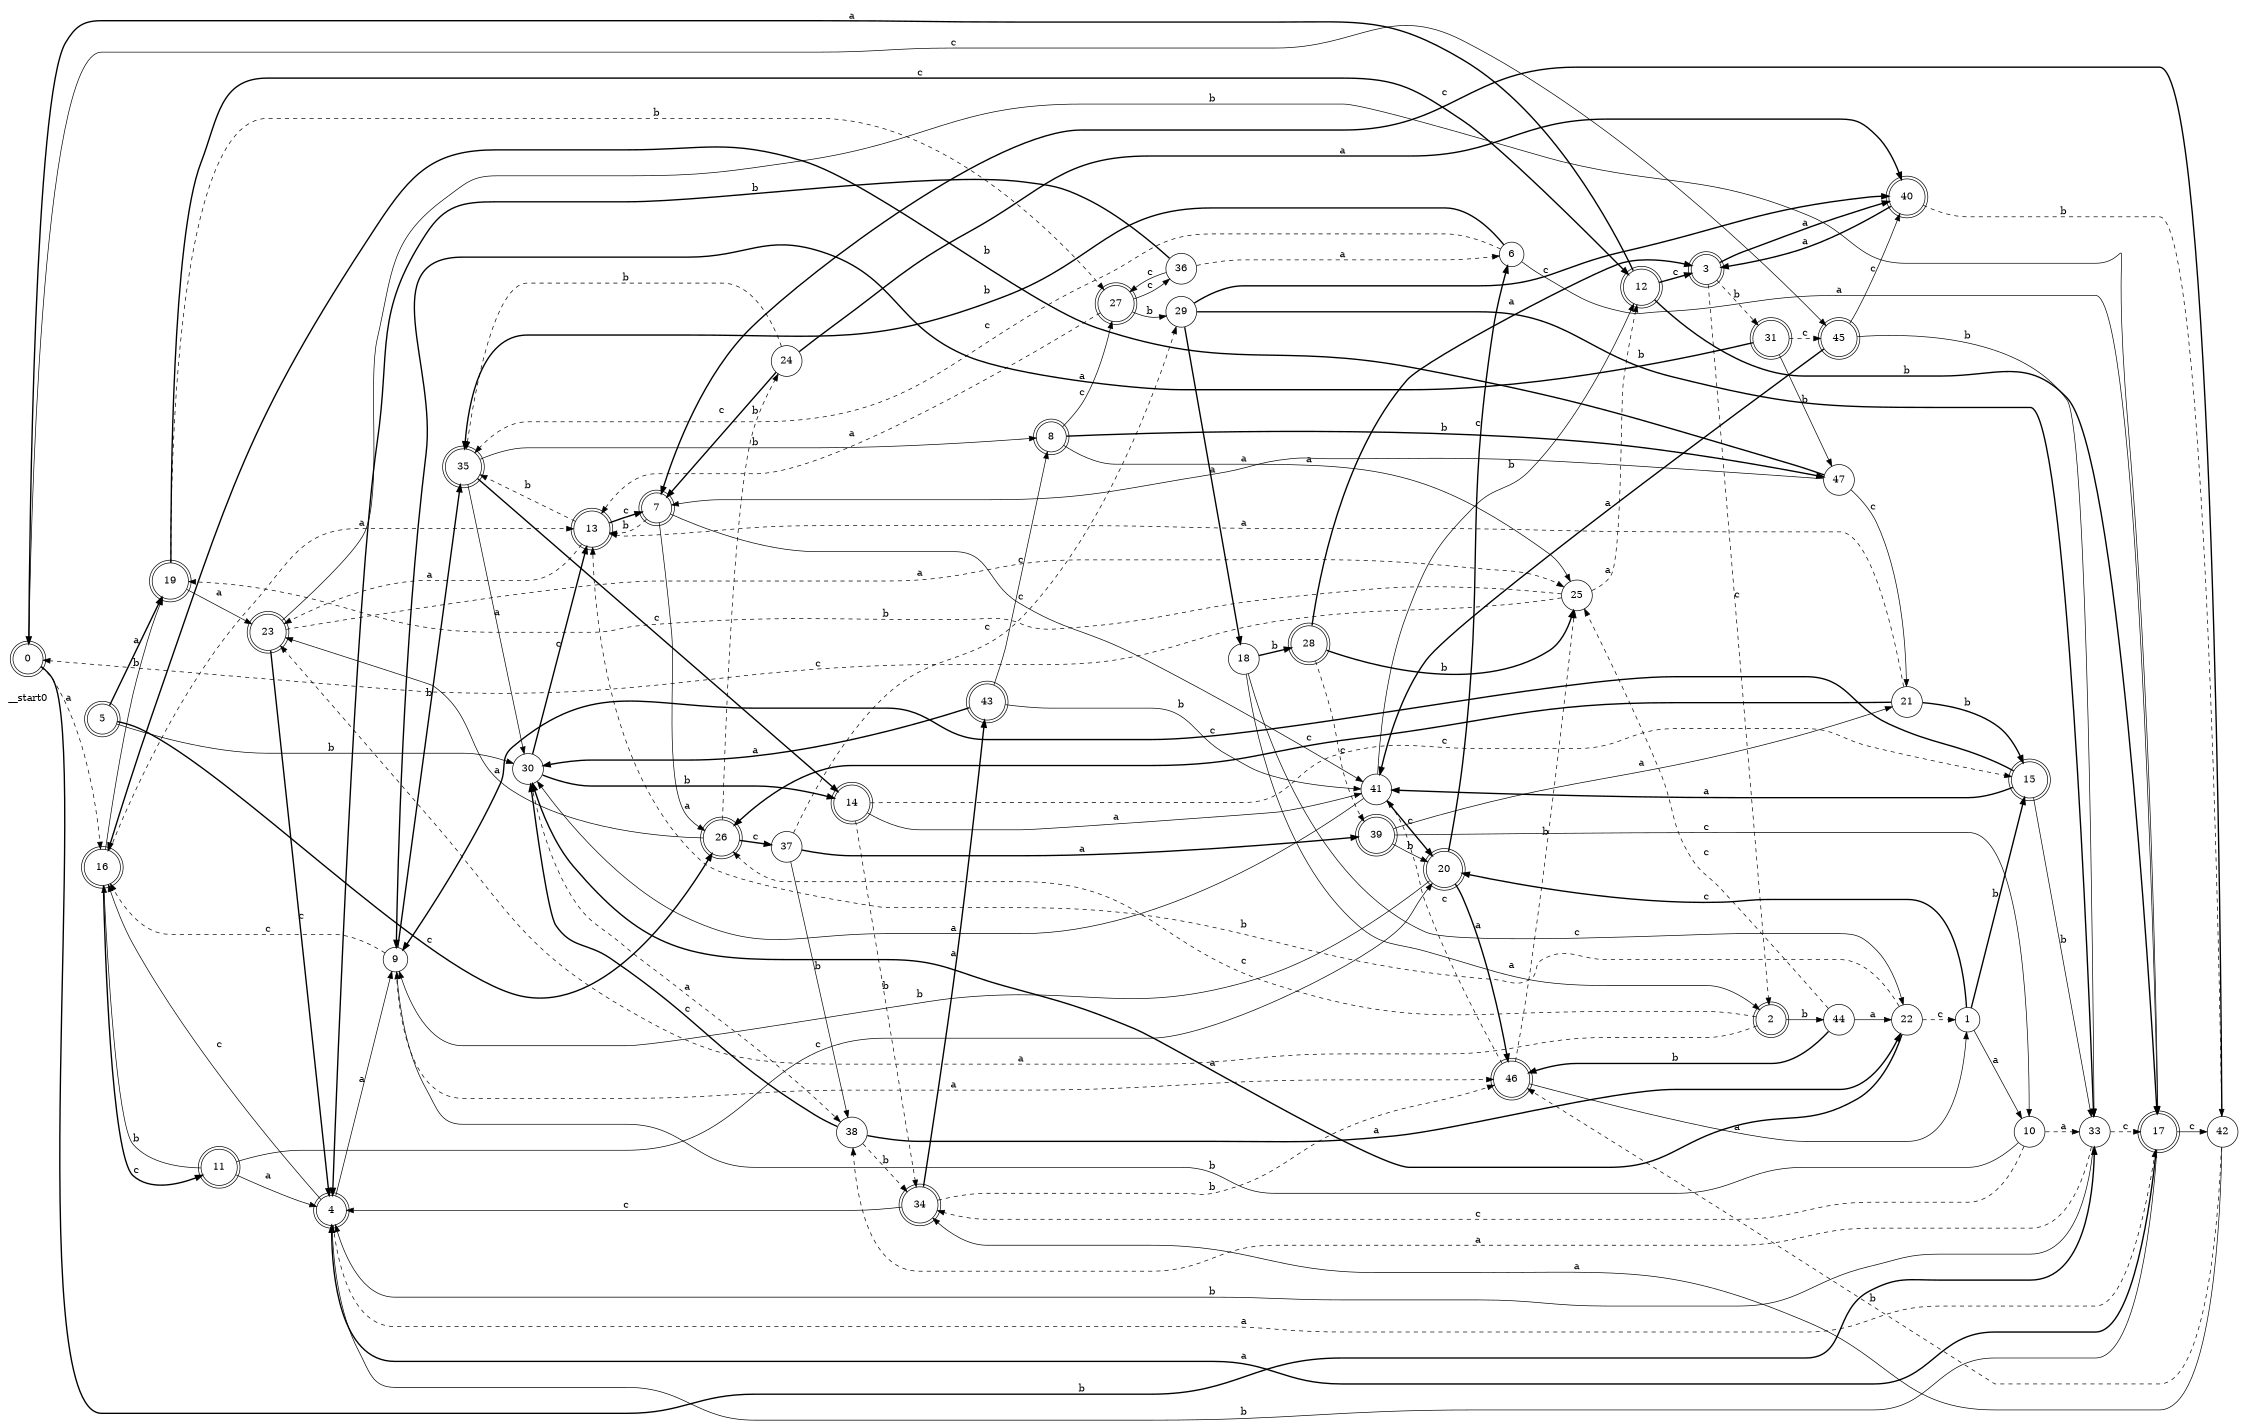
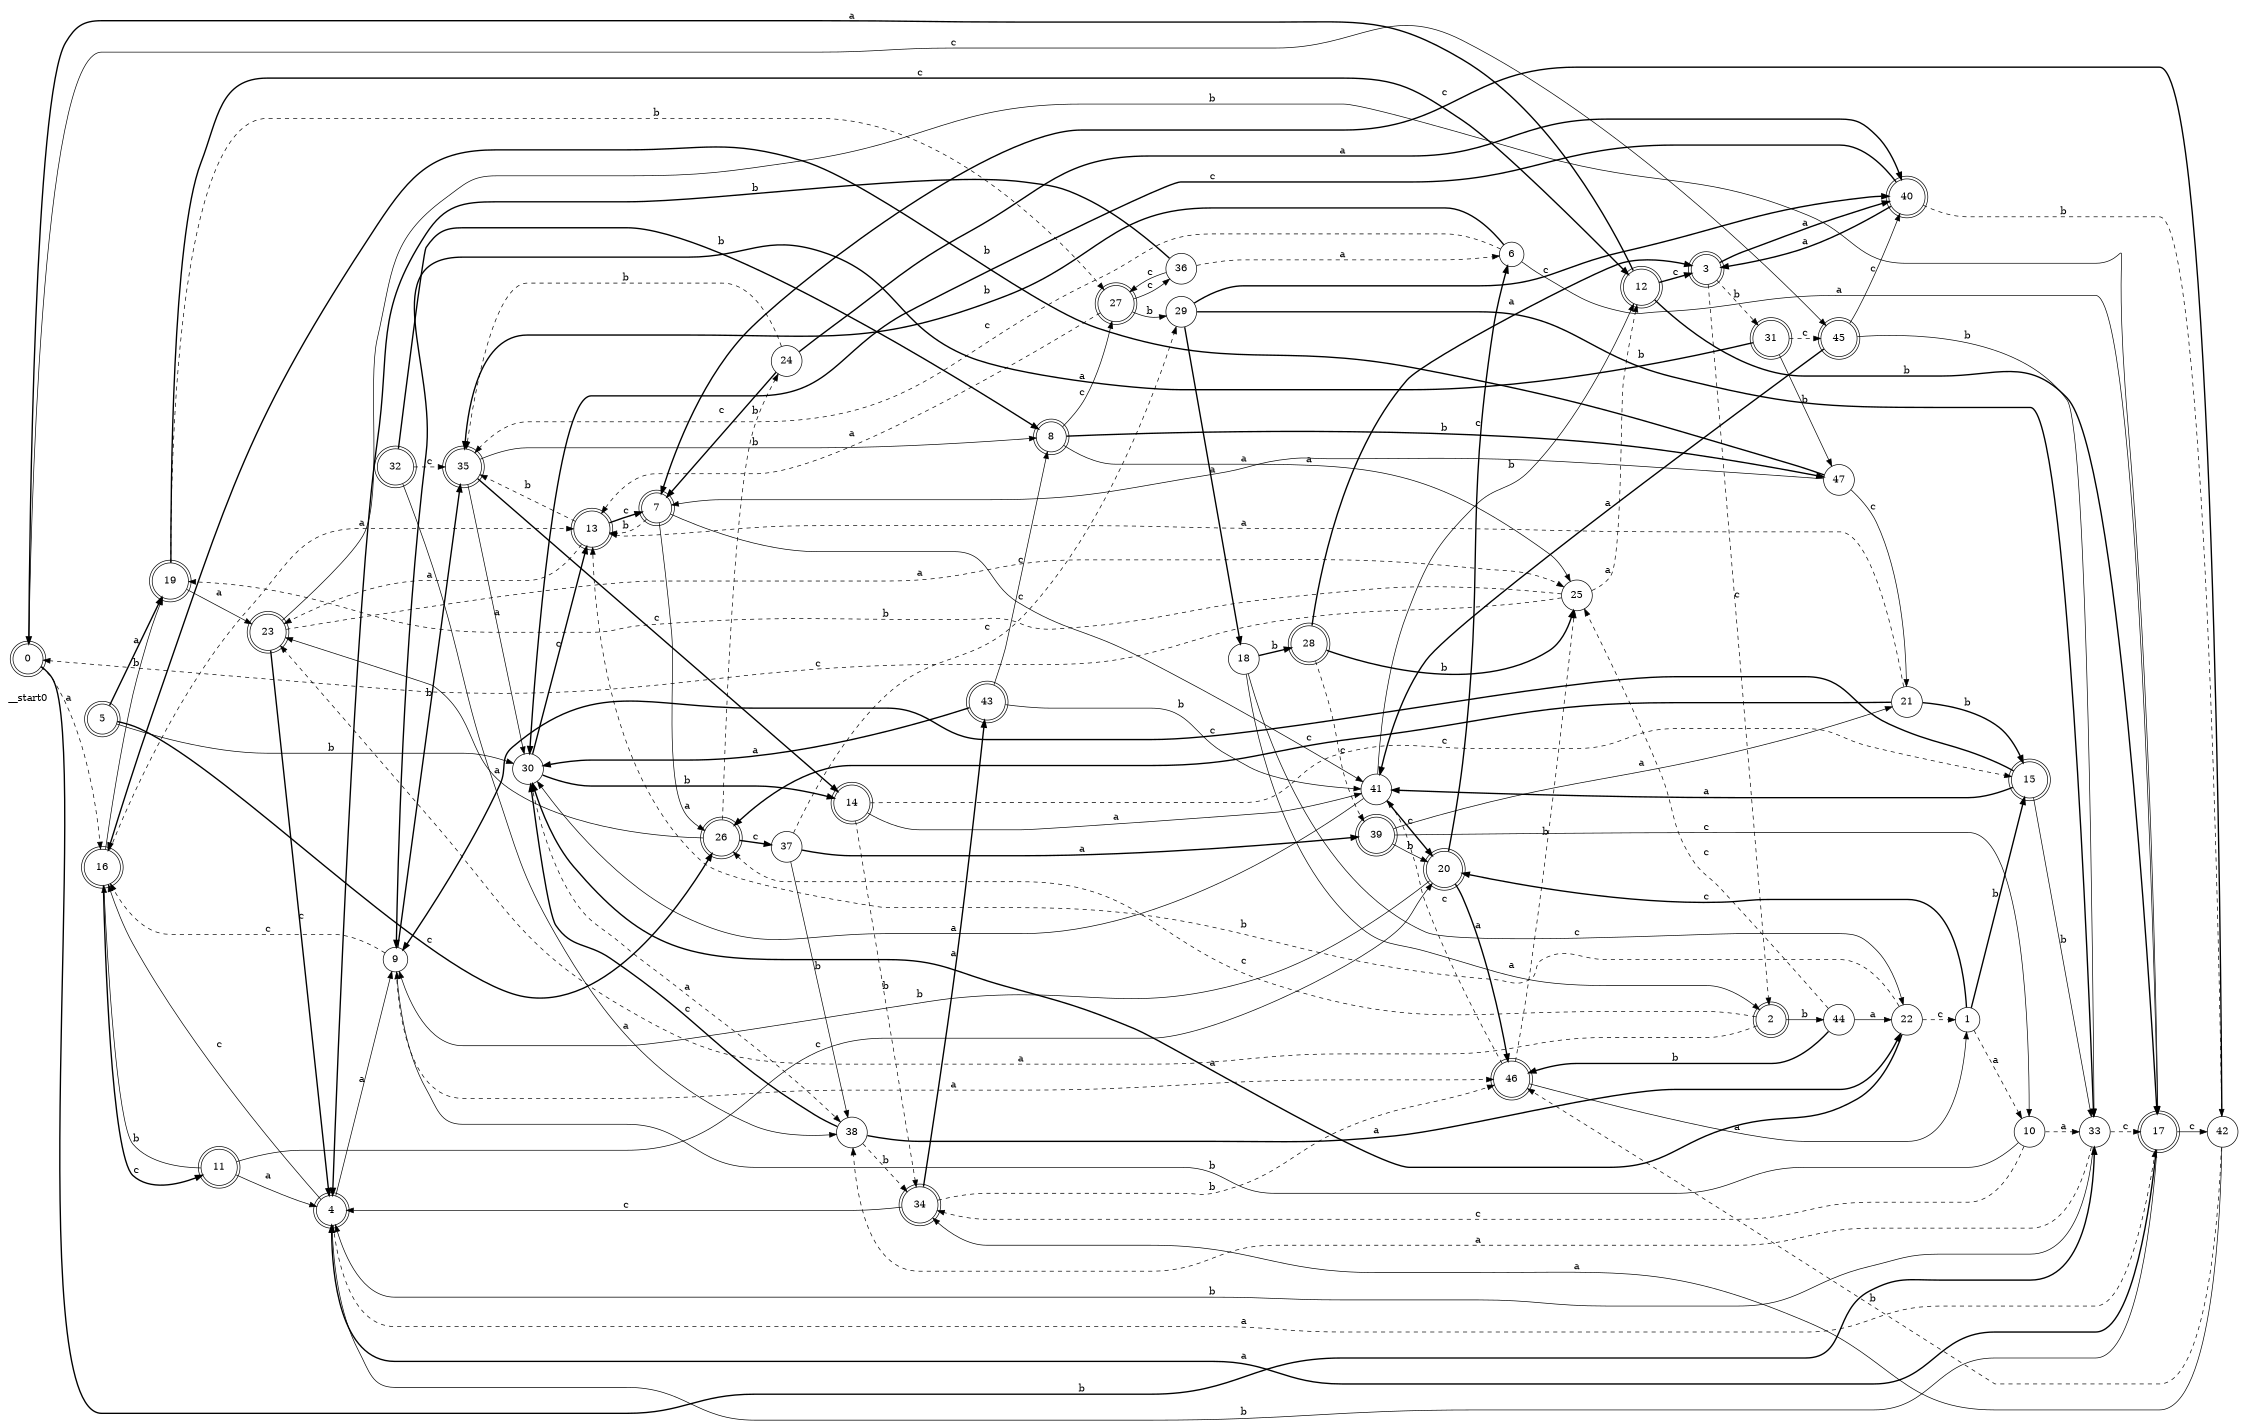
none -> (1095, 219)
none -> (395, 467)
(1996, 1071) -> (1996, 1071)
